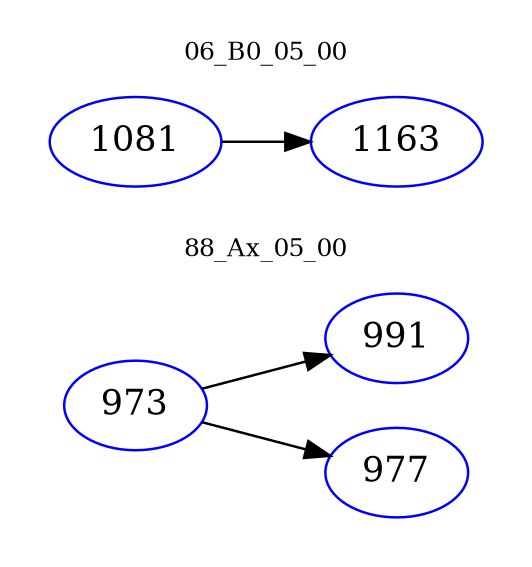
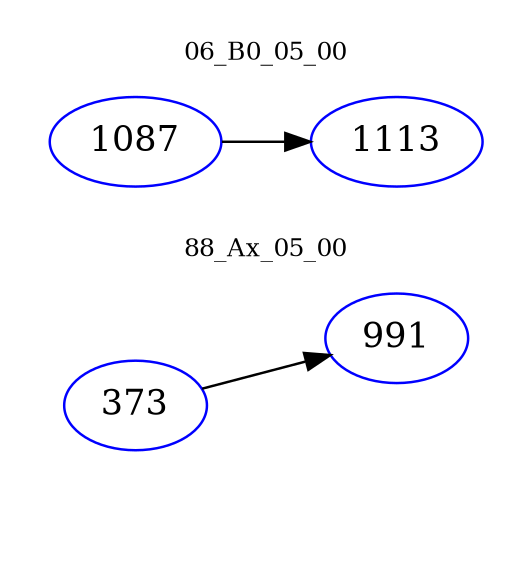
(136, 142) -> (136, 142)
(397, 142) -> (397, 142)
(136, 405) -> (136, 405)
(397, 473) -> none
